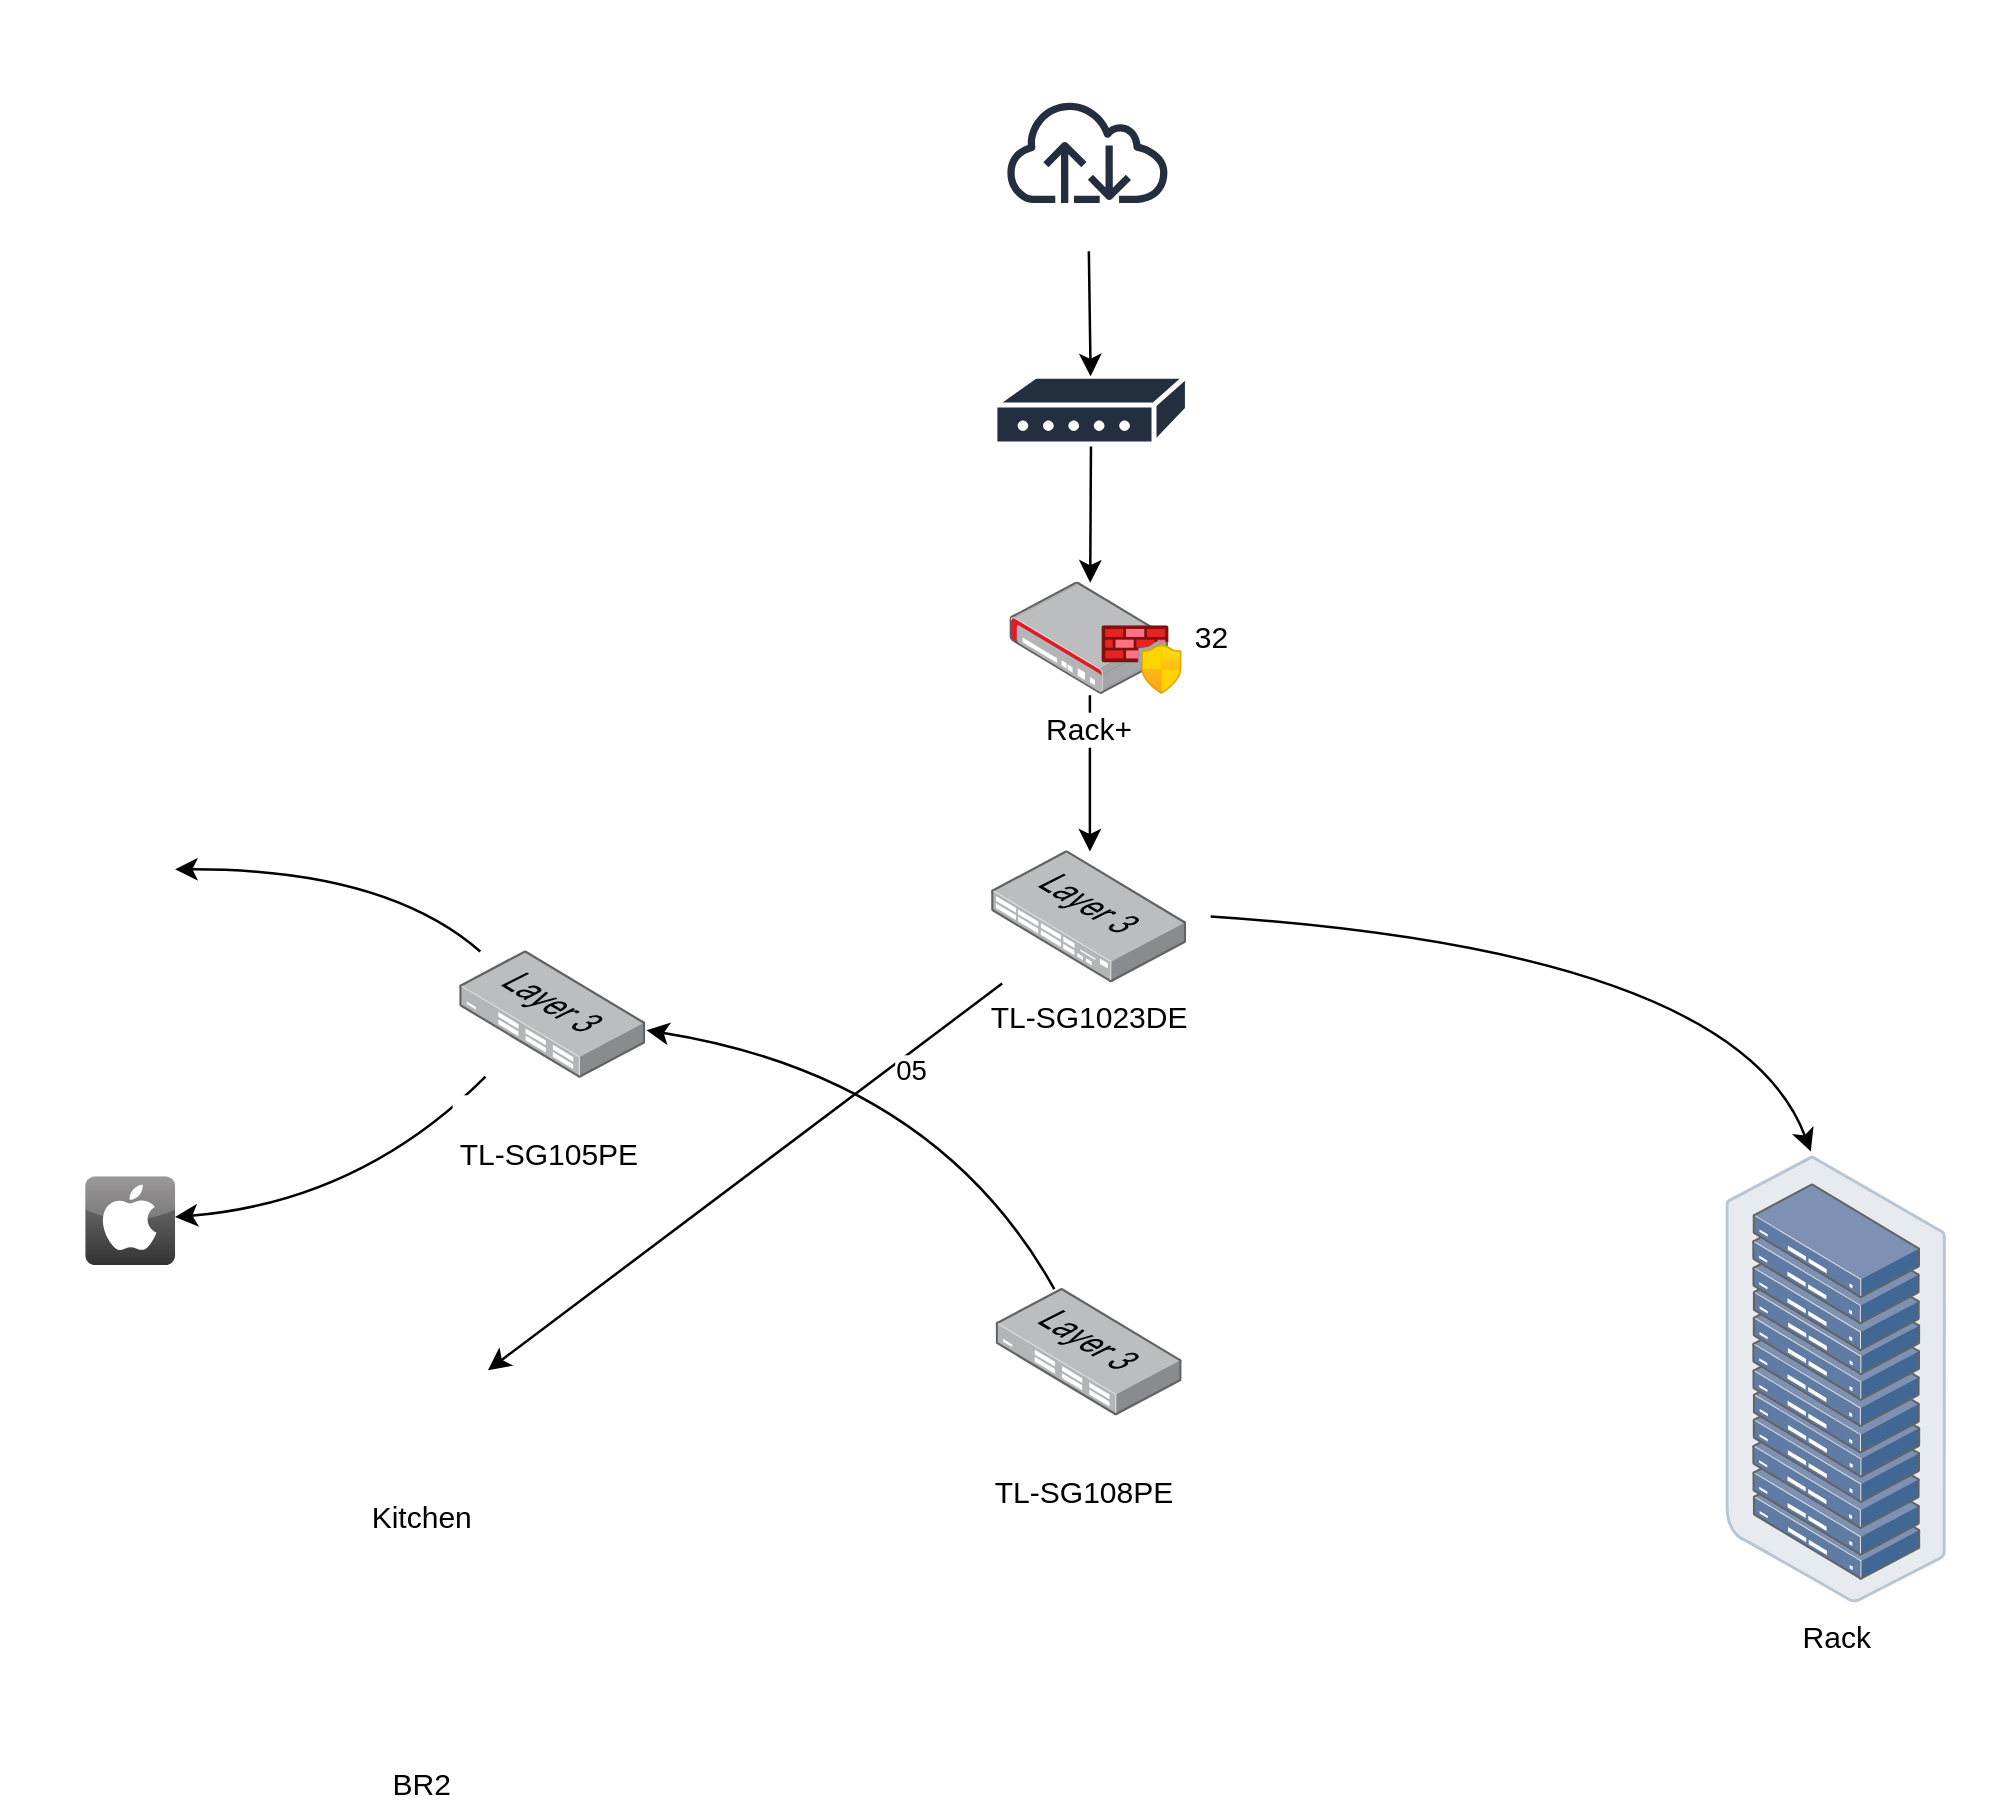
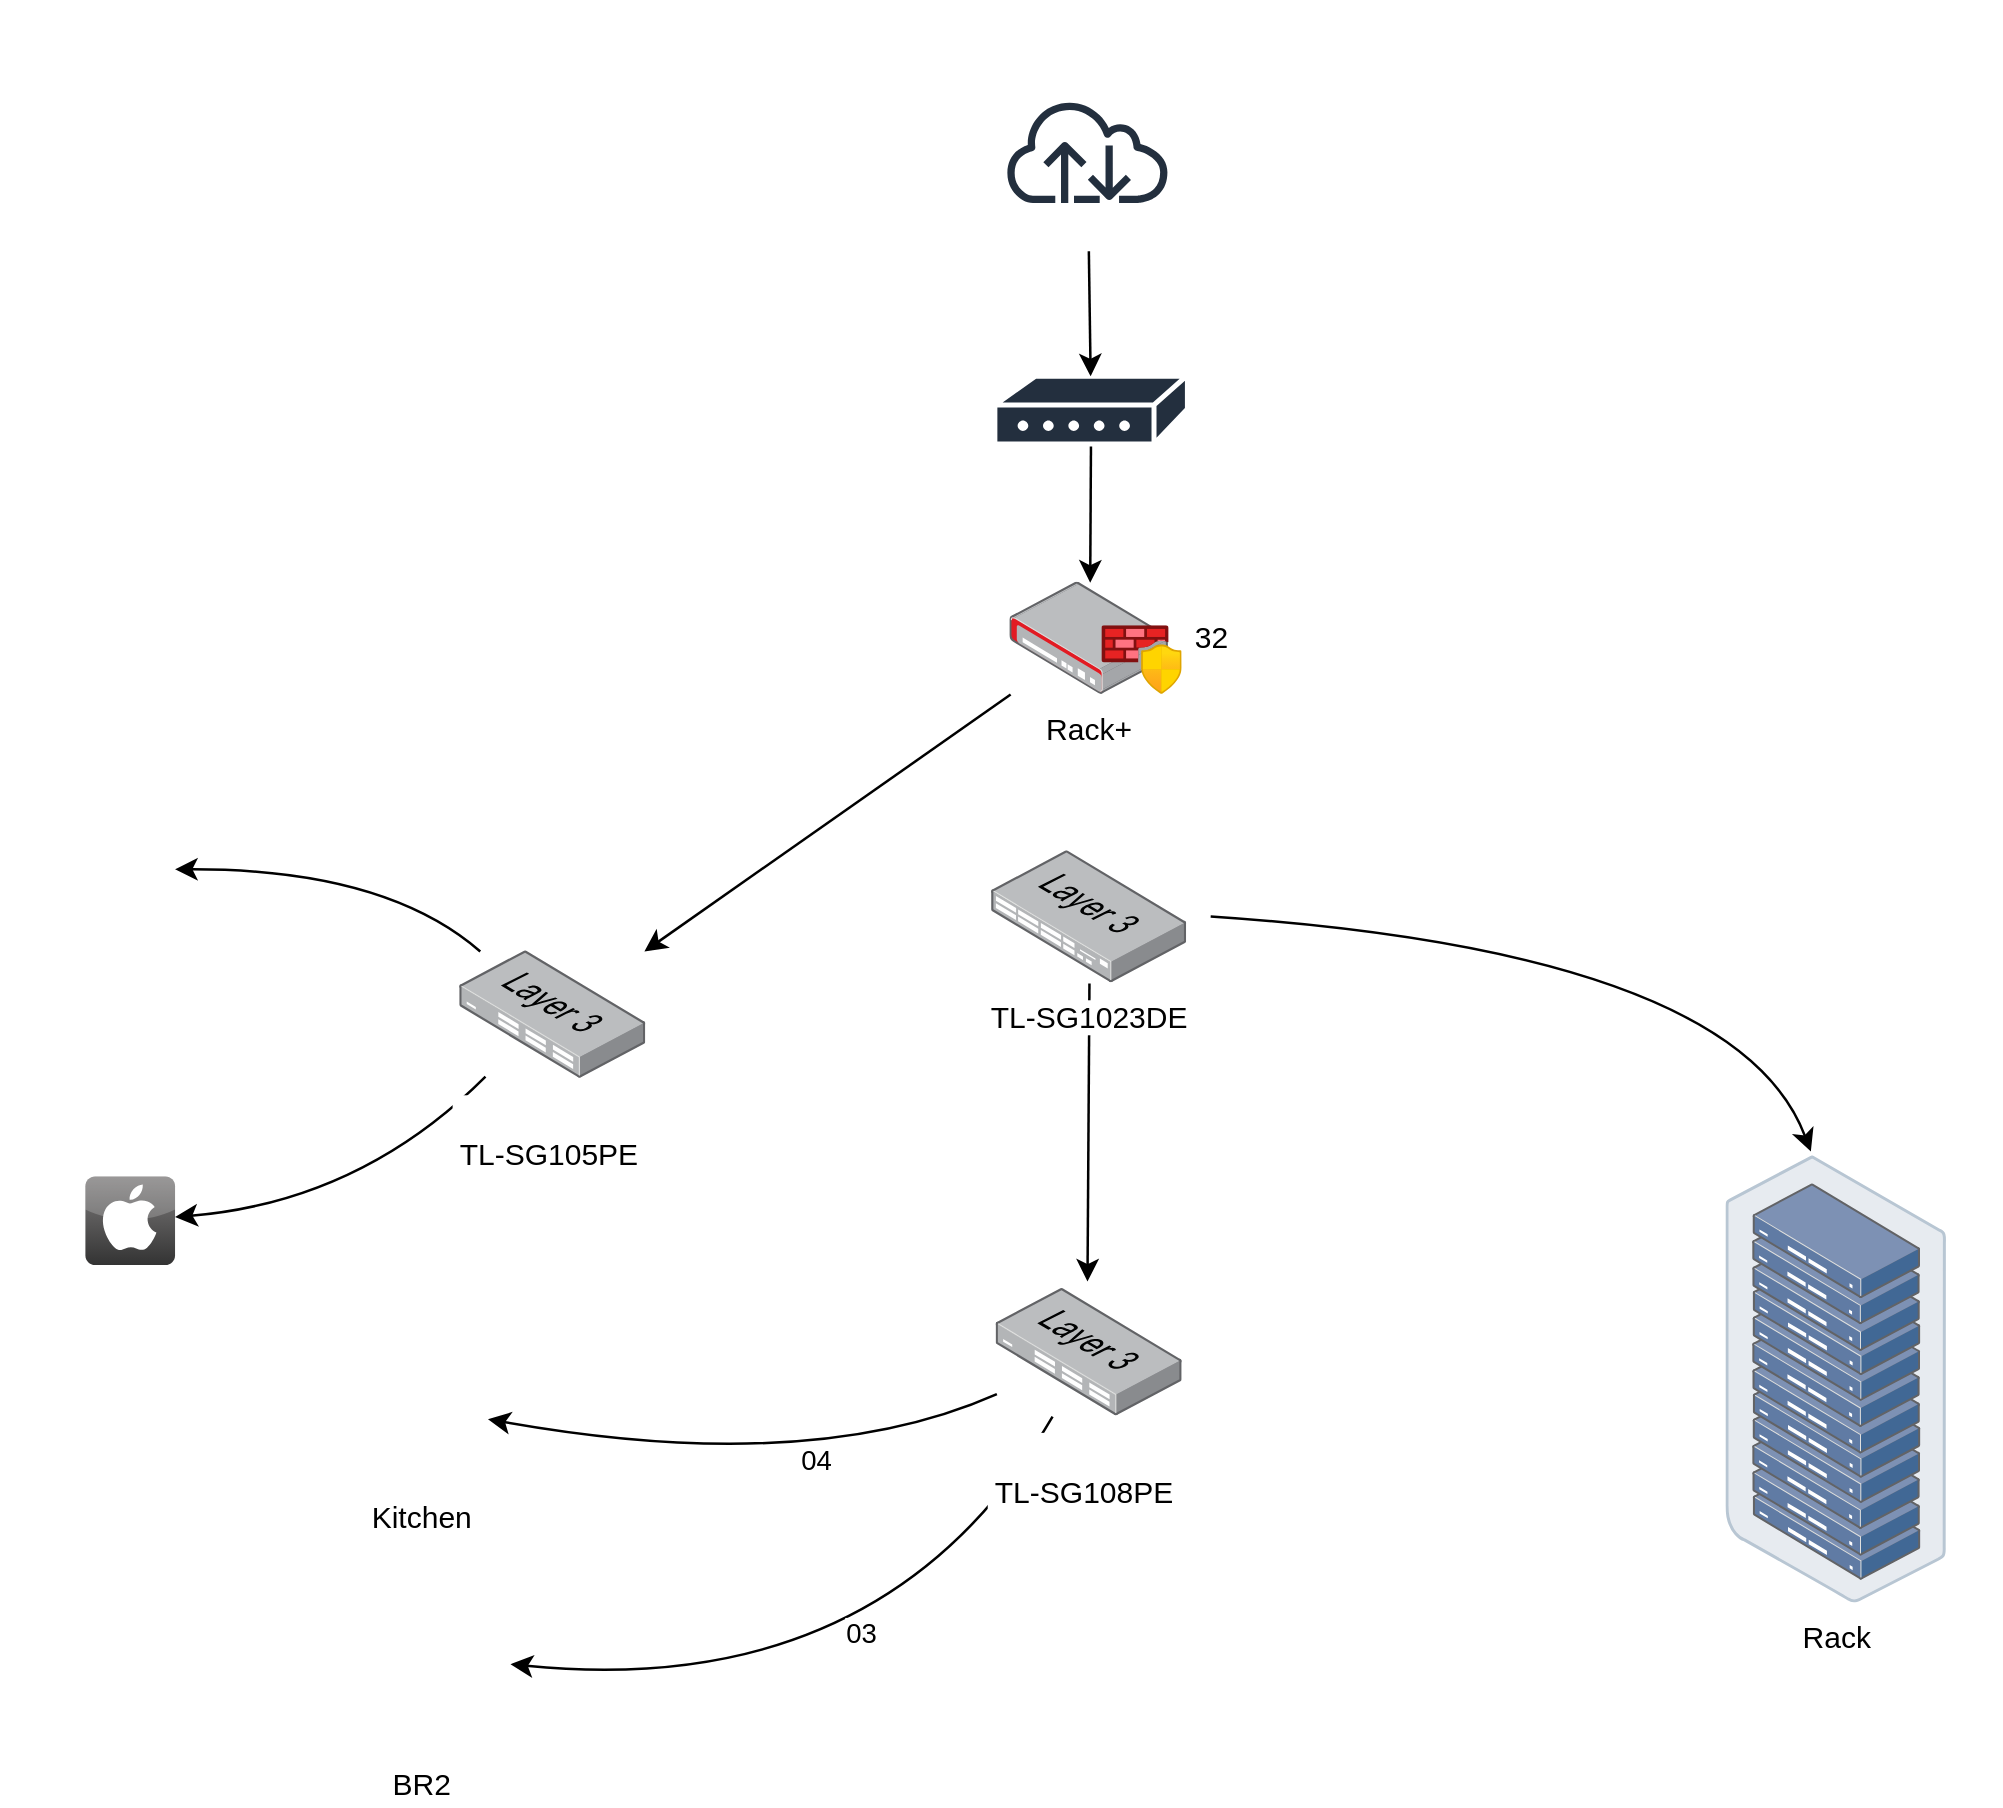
(1090, 790) -> (833, 819)
(970, 1178) -> none
(675, 1229) -> (1088, 1149)
none -> (753, 1443)
none -> (779, 1644)
